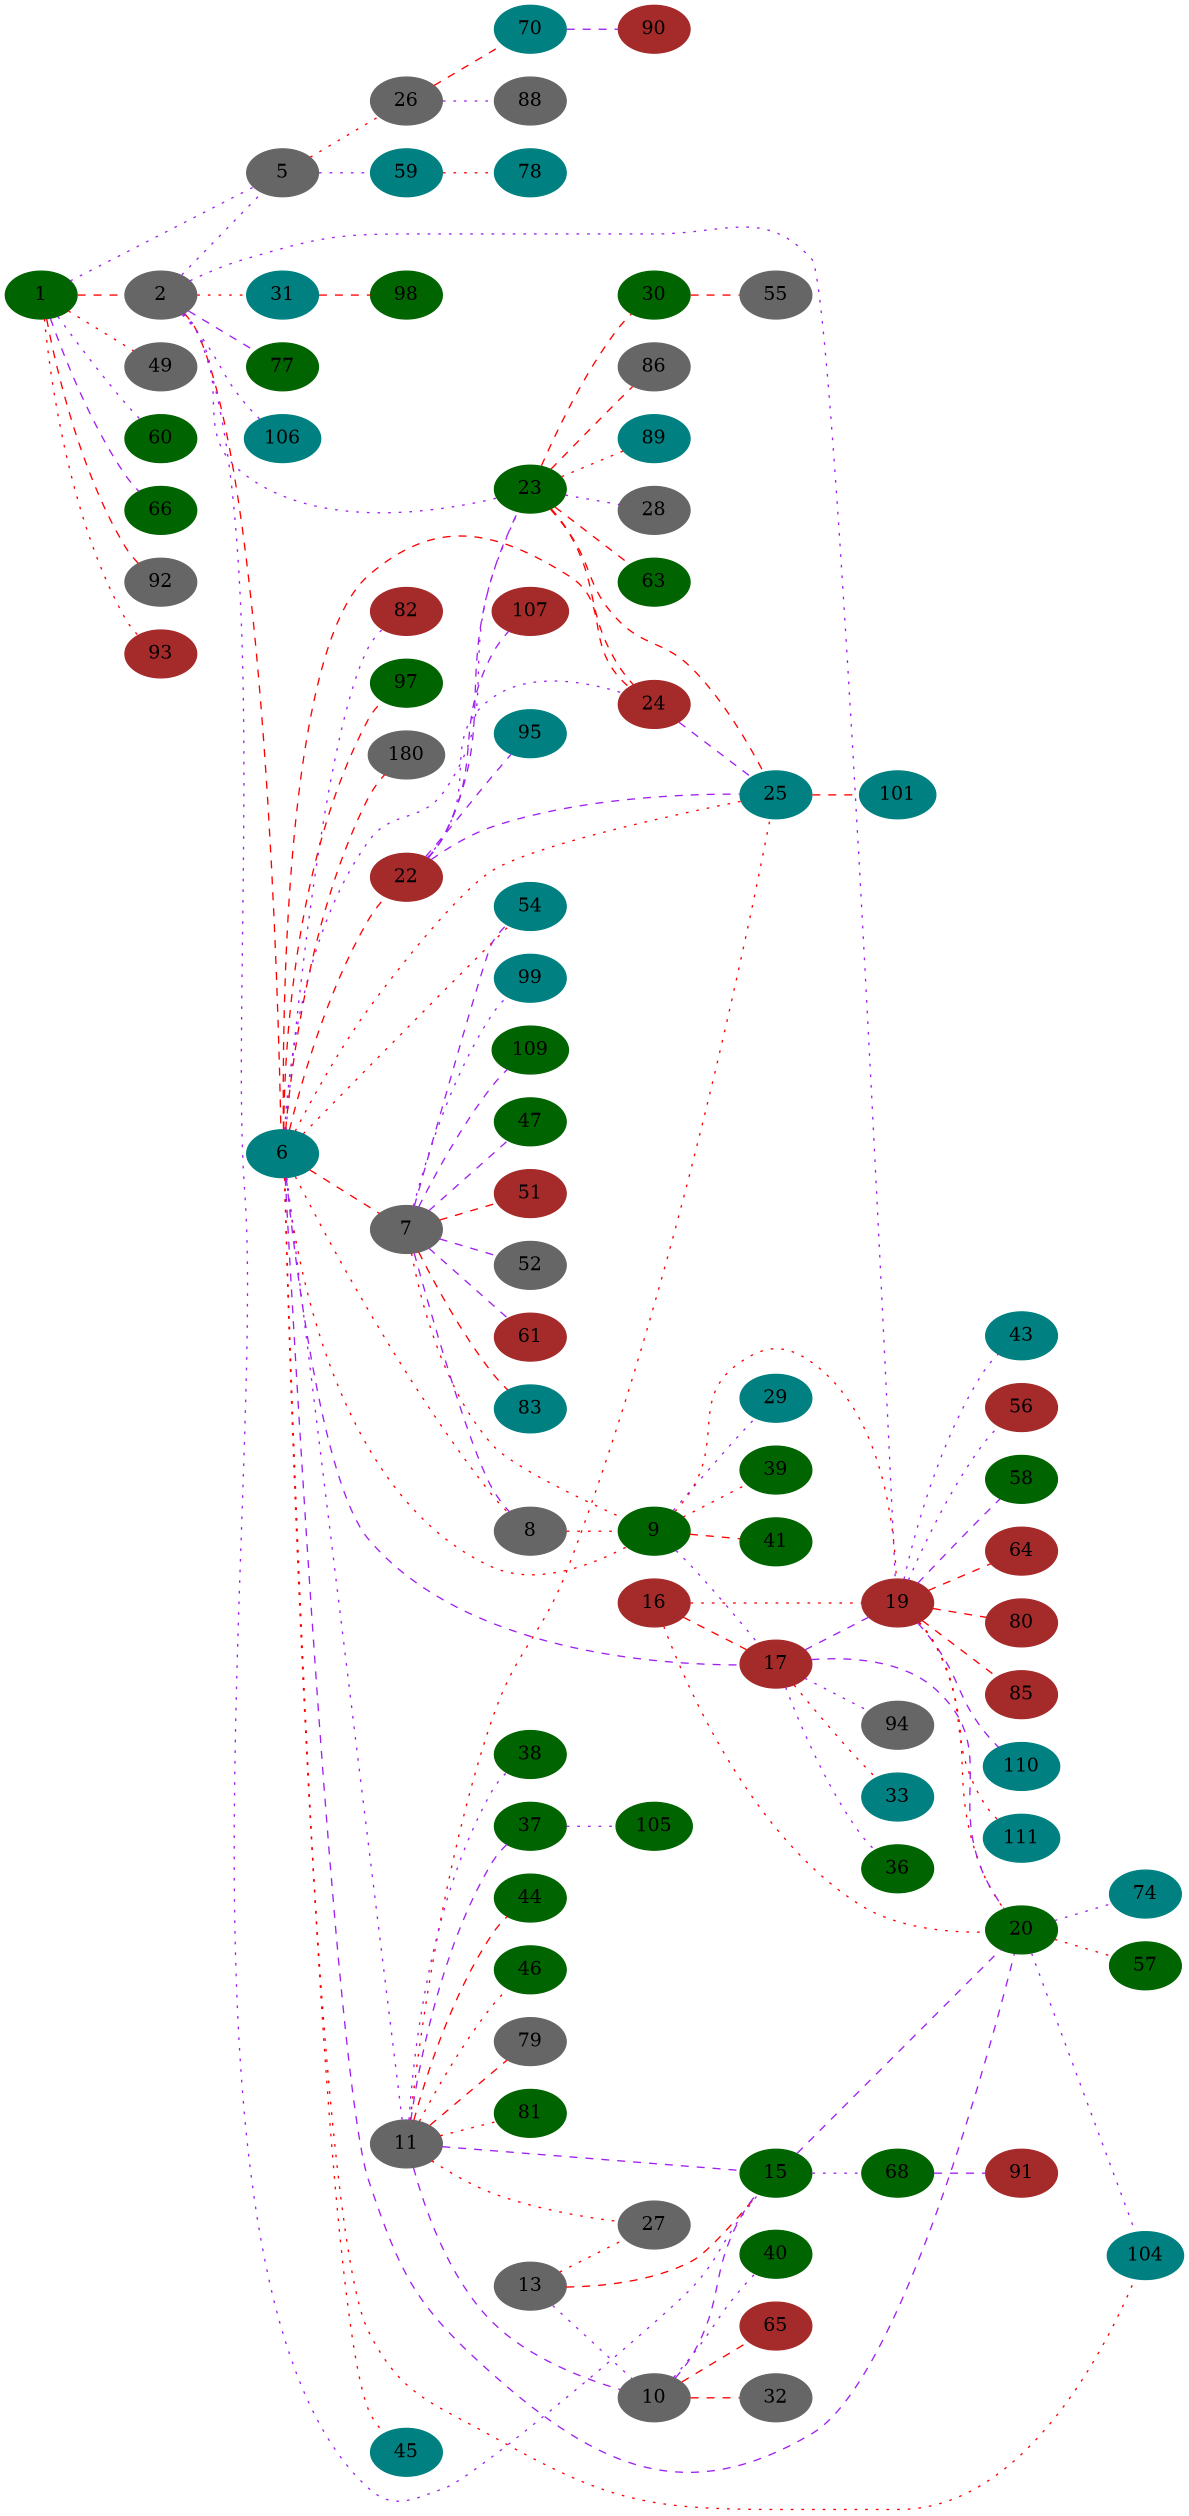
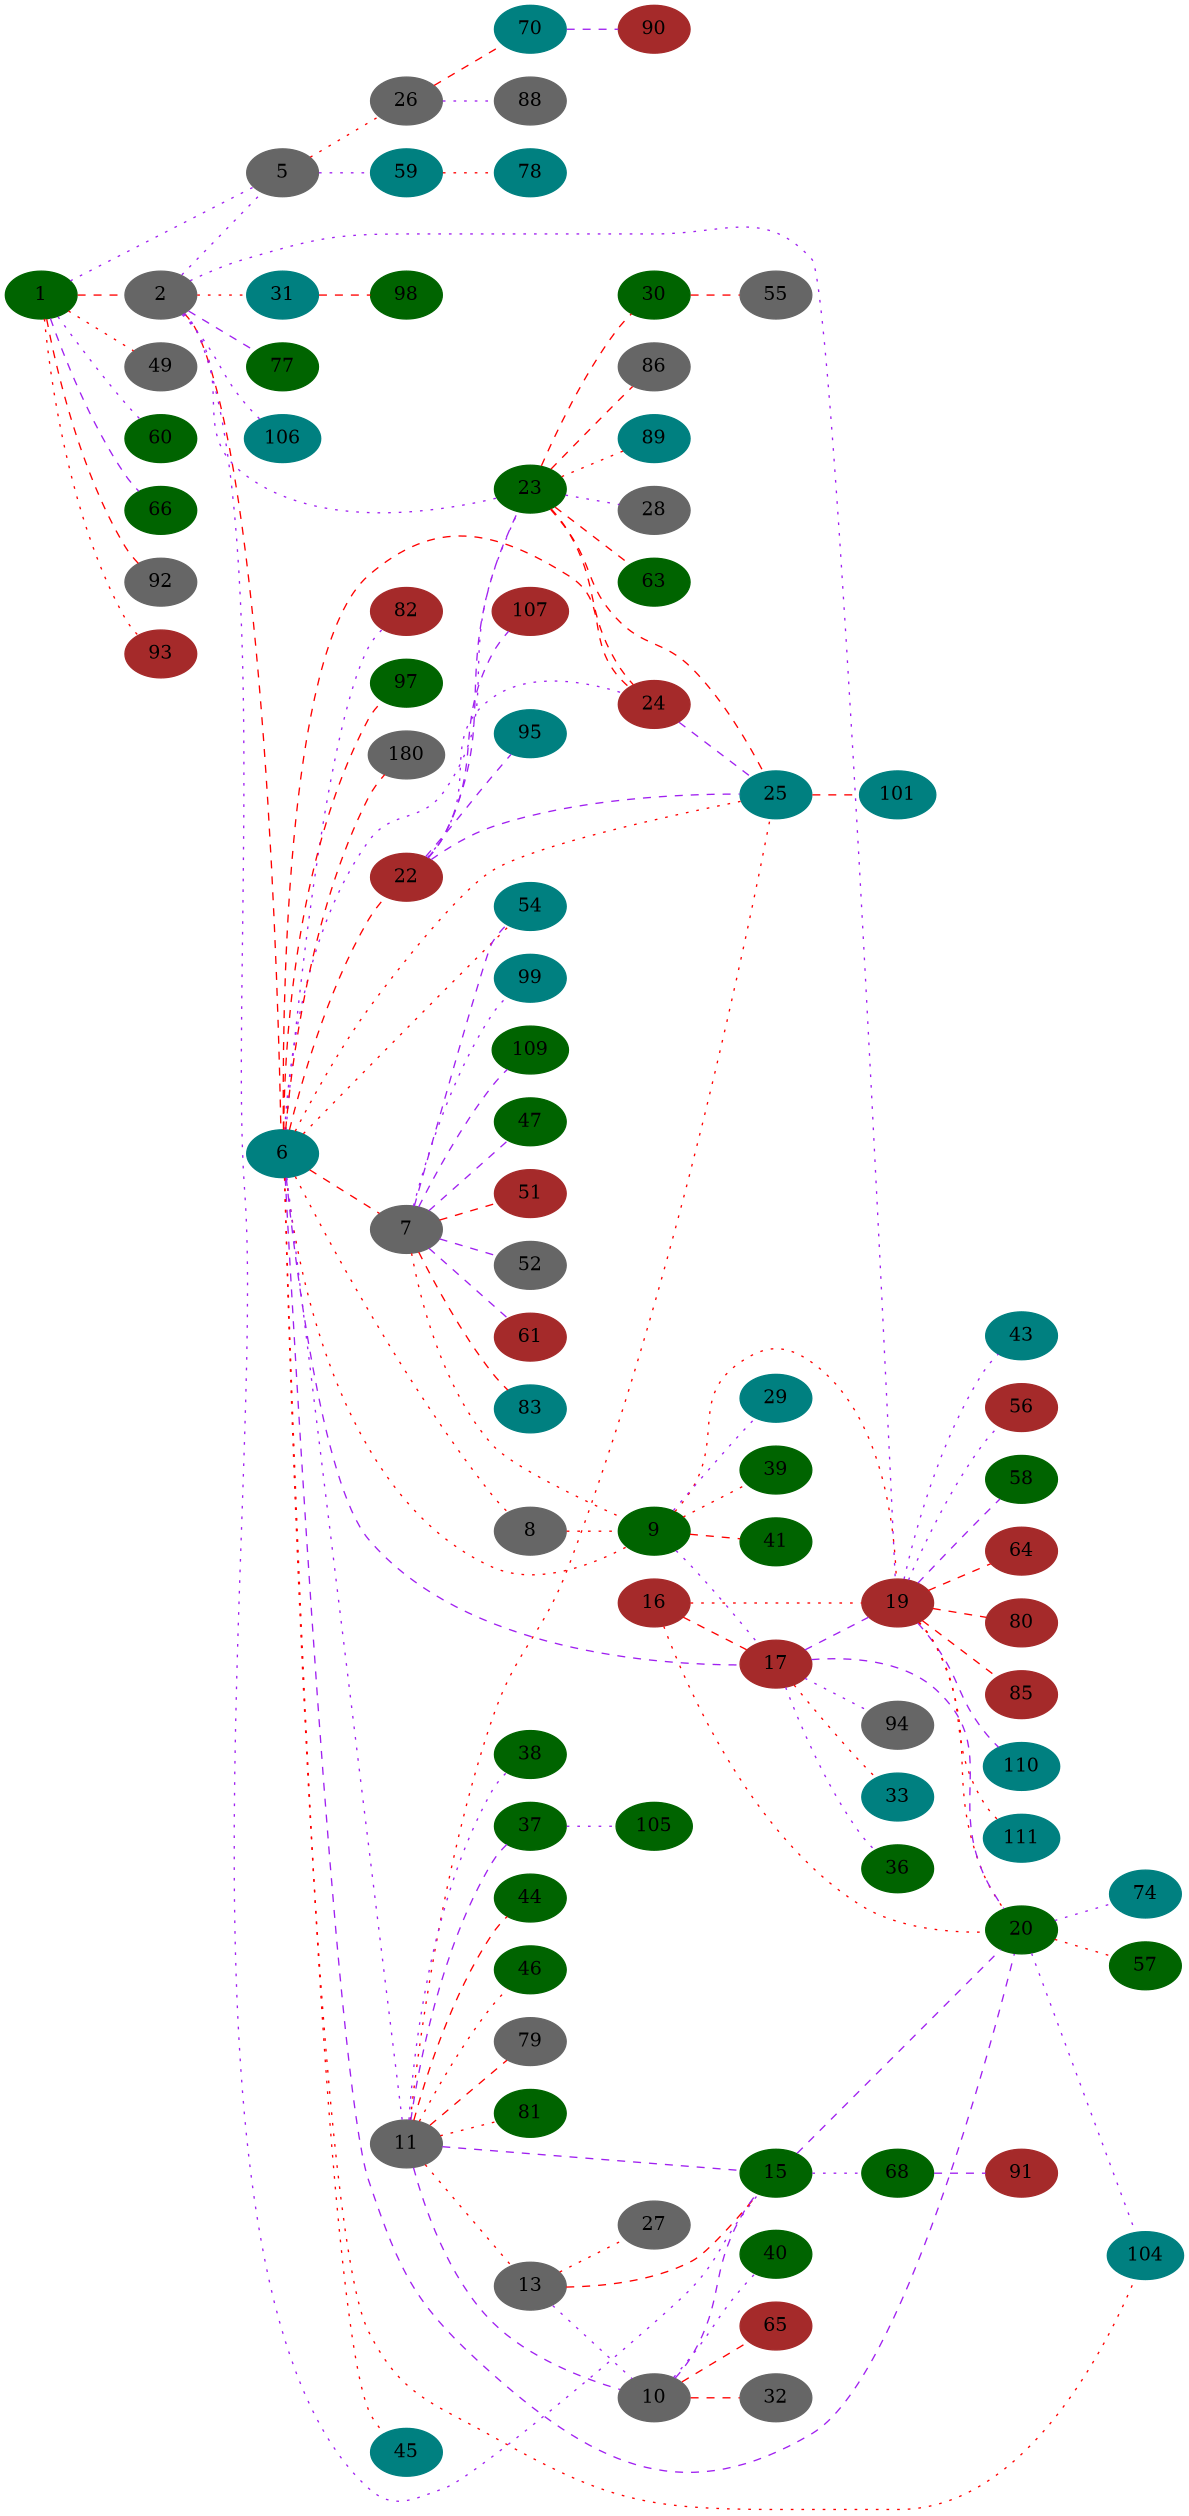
(467, 1425) -> none
(521, 2202) -> (468, 2215)
